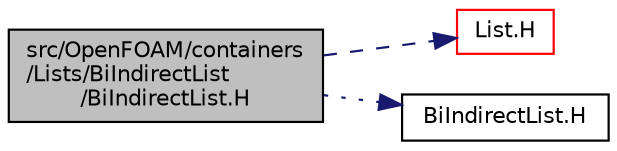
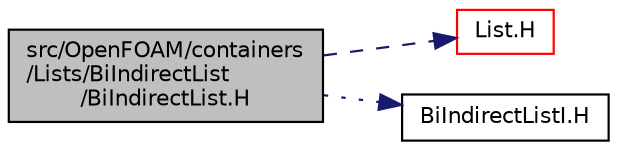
(505, 118) -> (505, 118)
